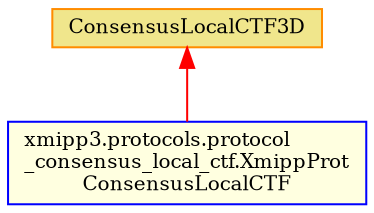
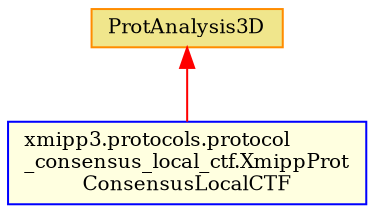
(187, 28) -> (187, 28)
